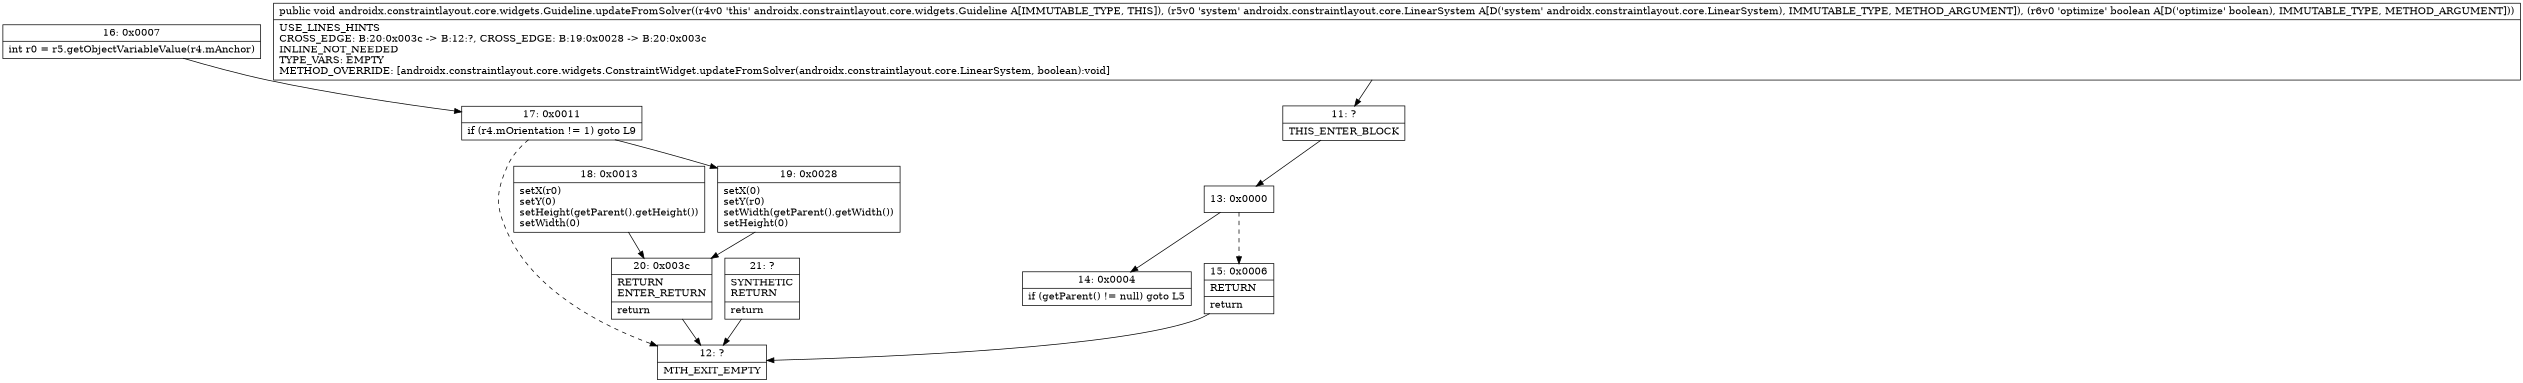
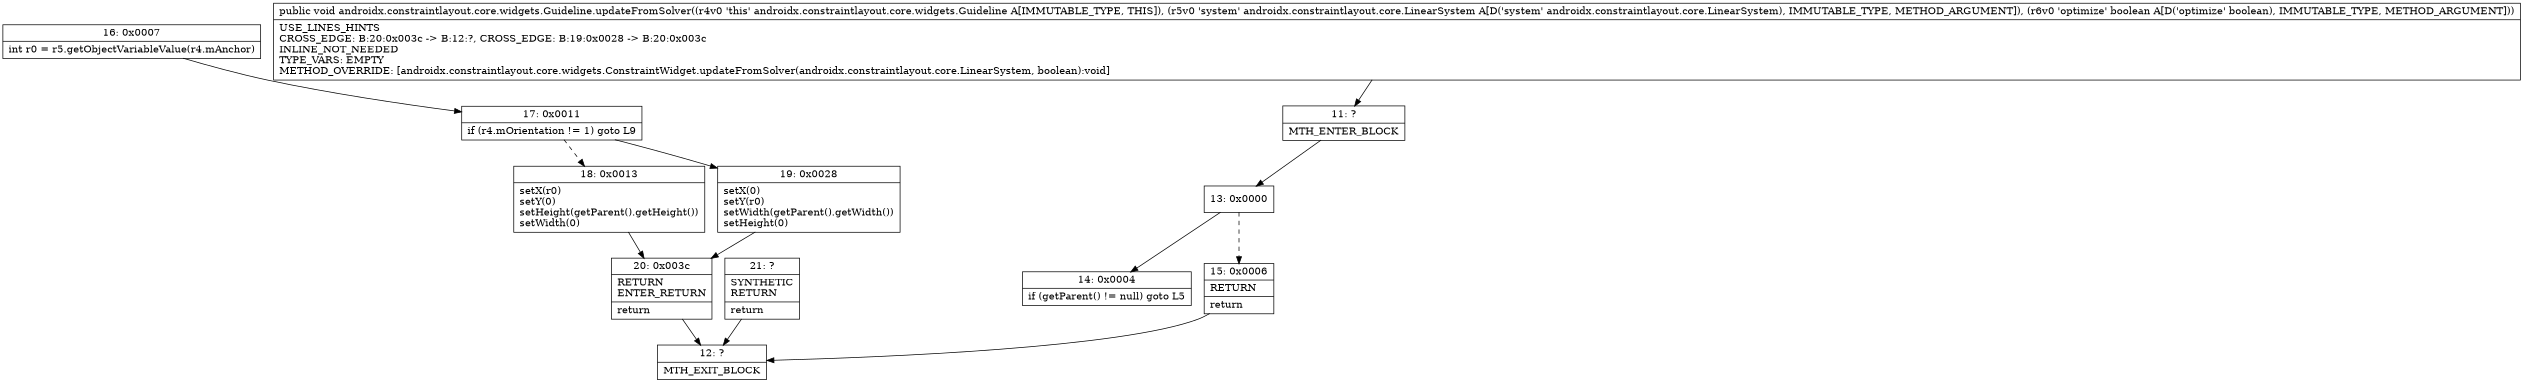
(1344, 131) -> (1344, 131)
(530, 267) -> (572, 150)
(712, 371) -> (712, 371)
